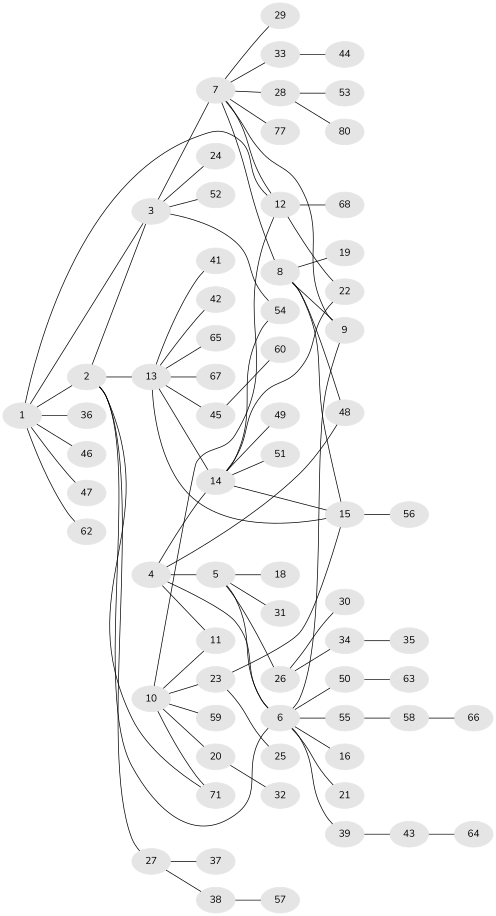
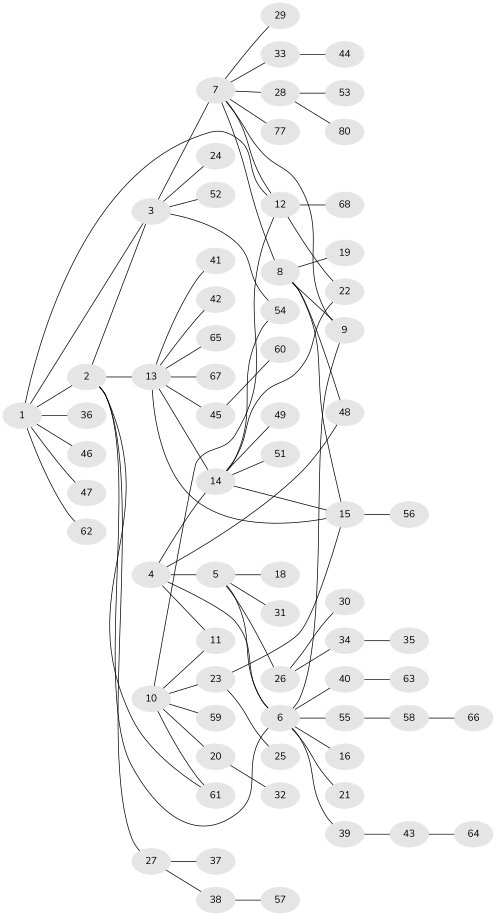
(345, 679) -> (345, 679)
(216, 796) -> (216, 796)
